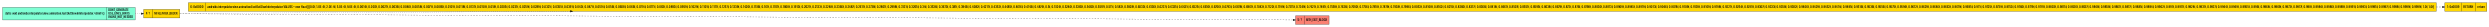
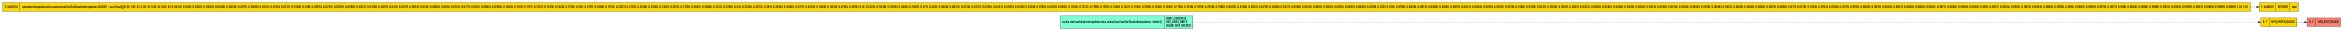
(2481, 7) -> (2294, 7)
(375, 12) -> none
